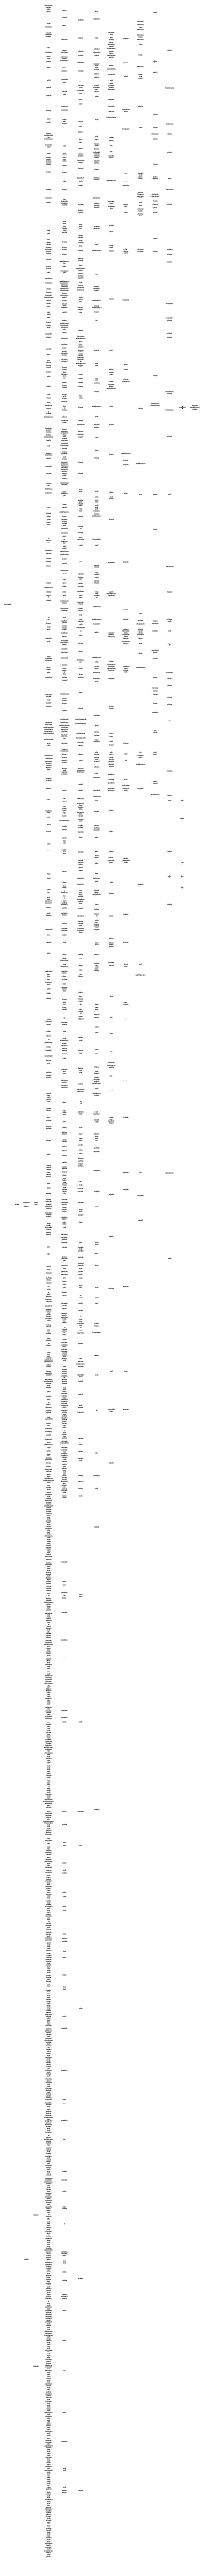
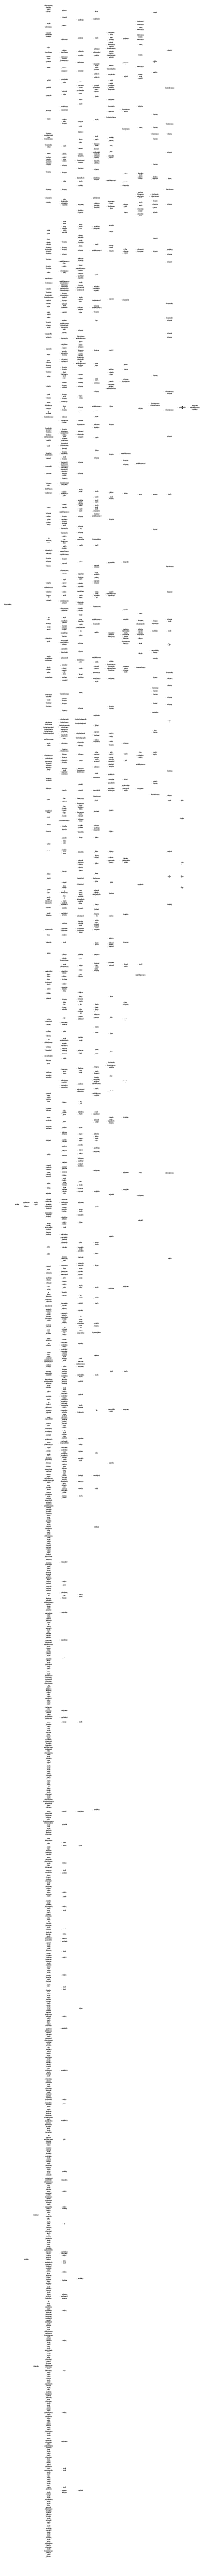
(49, 122) -> none
(49, 1898) -> none
